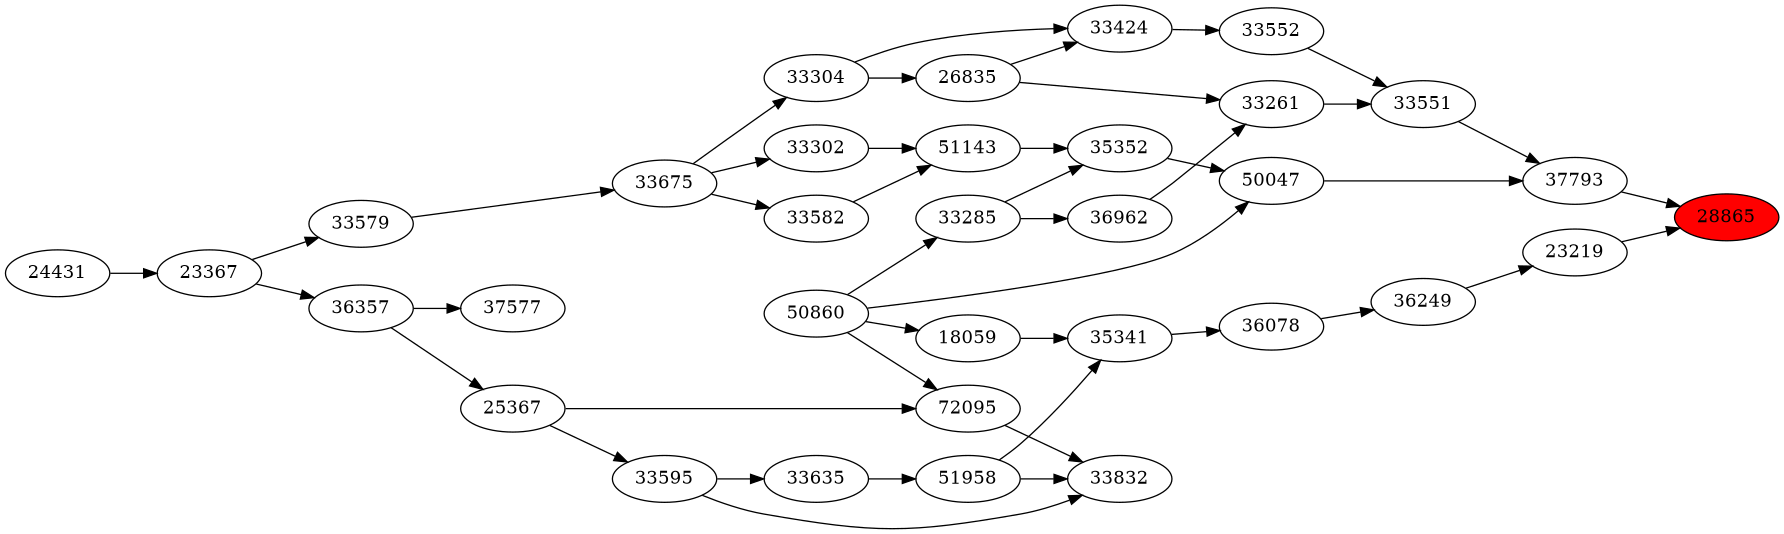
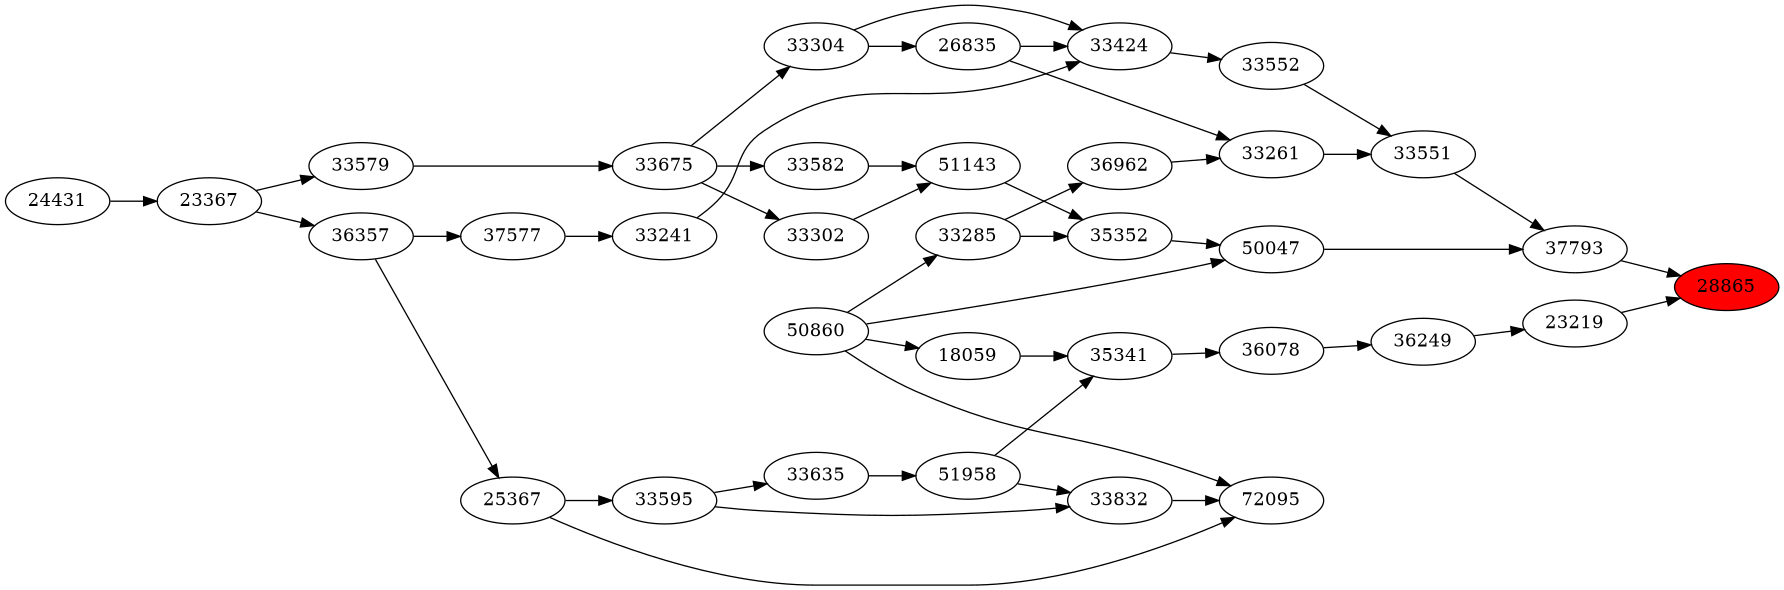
none -> (665, 236)
(1038, 441) -> (1189, 501)
